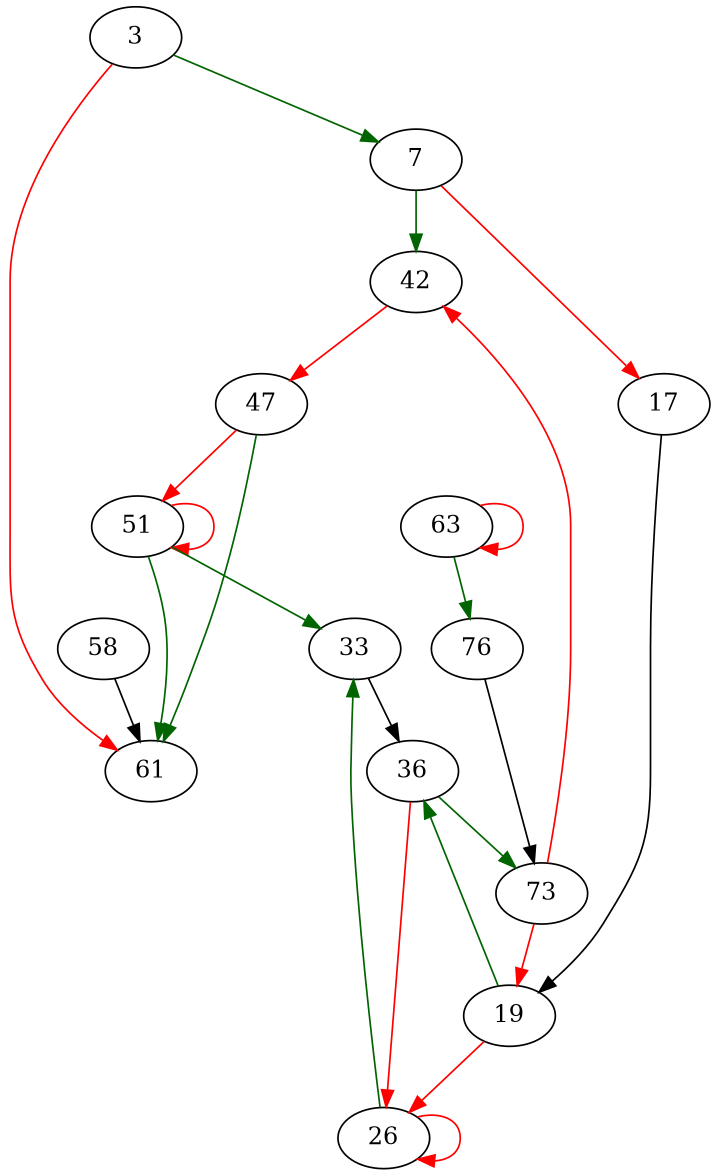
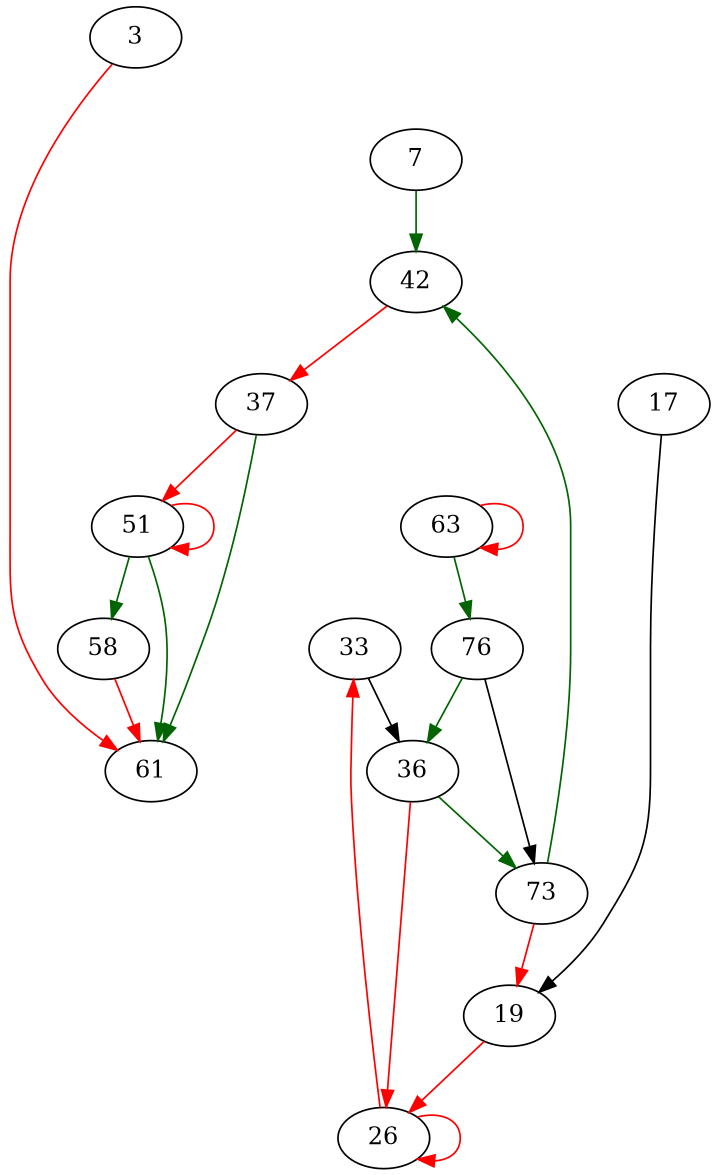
(268, 95) -> none
(534, 276) -> none
(262, 404) -> (262, 404)
(571, 574) -> (571, 574)
(239, 584) -> (123, 579)
(124, 702) -> (124, 702)
(464, 902) -> (449, 702)
(358, 903) -> (358, 903)
